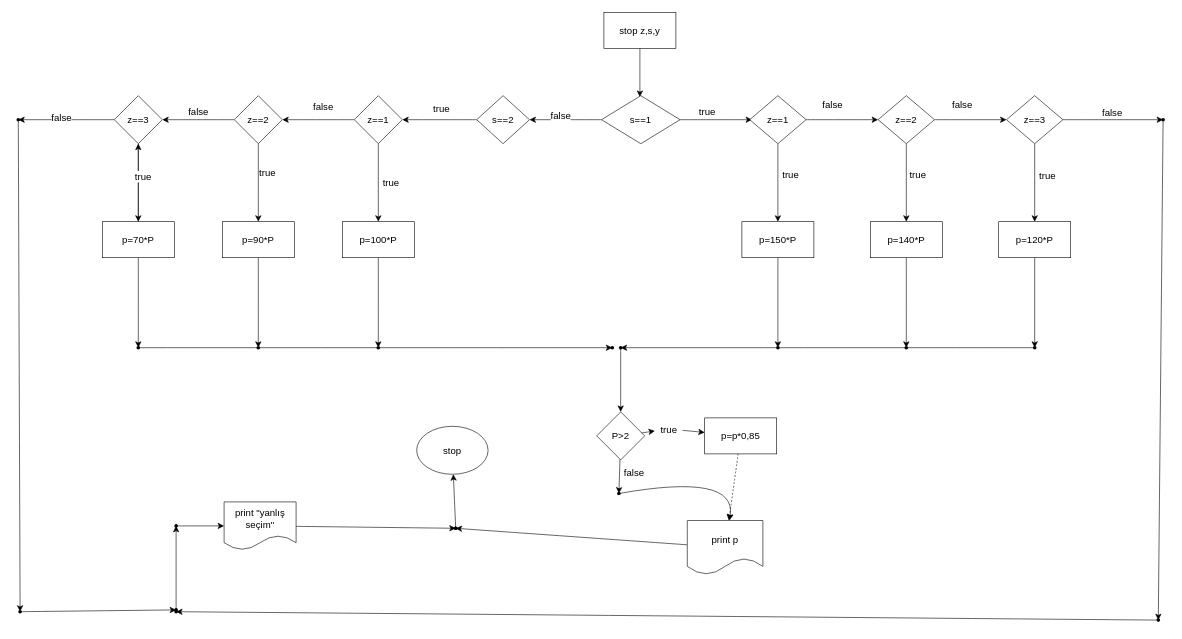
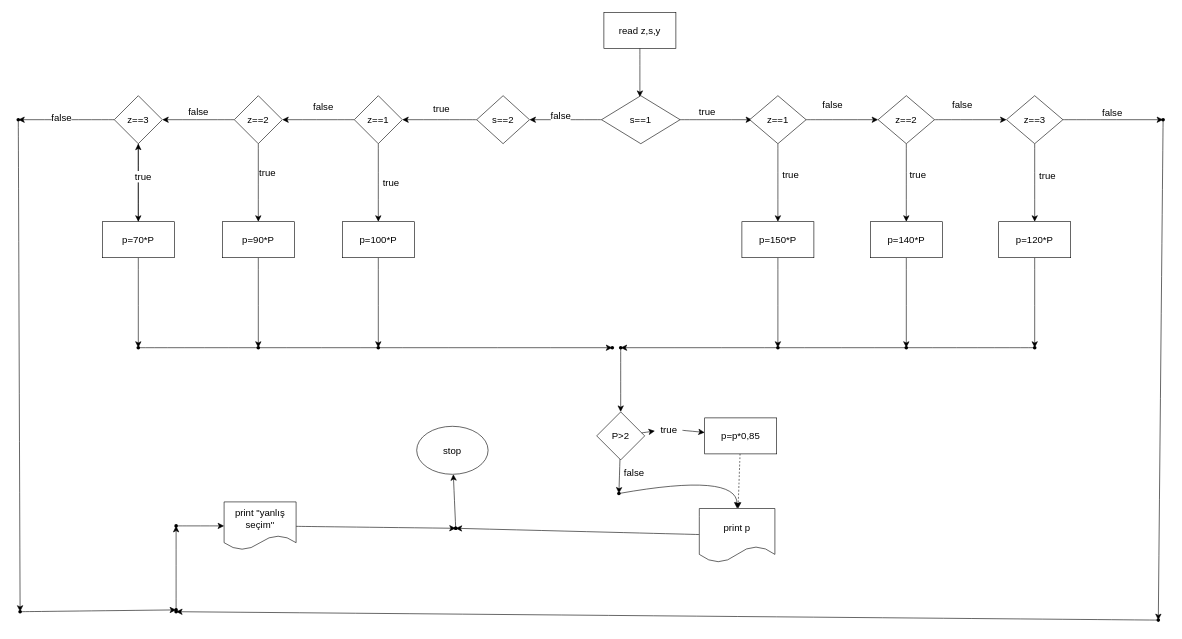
(640, 30) -> (640, 30)
(725, 548) -> (737, 536)
